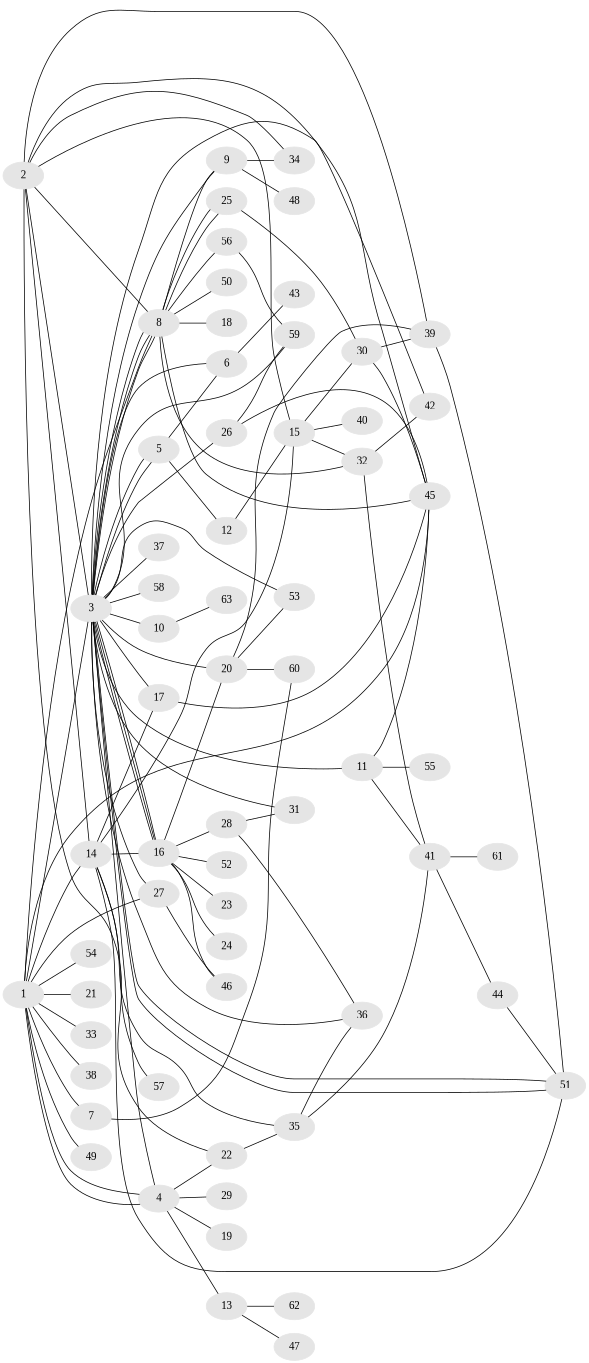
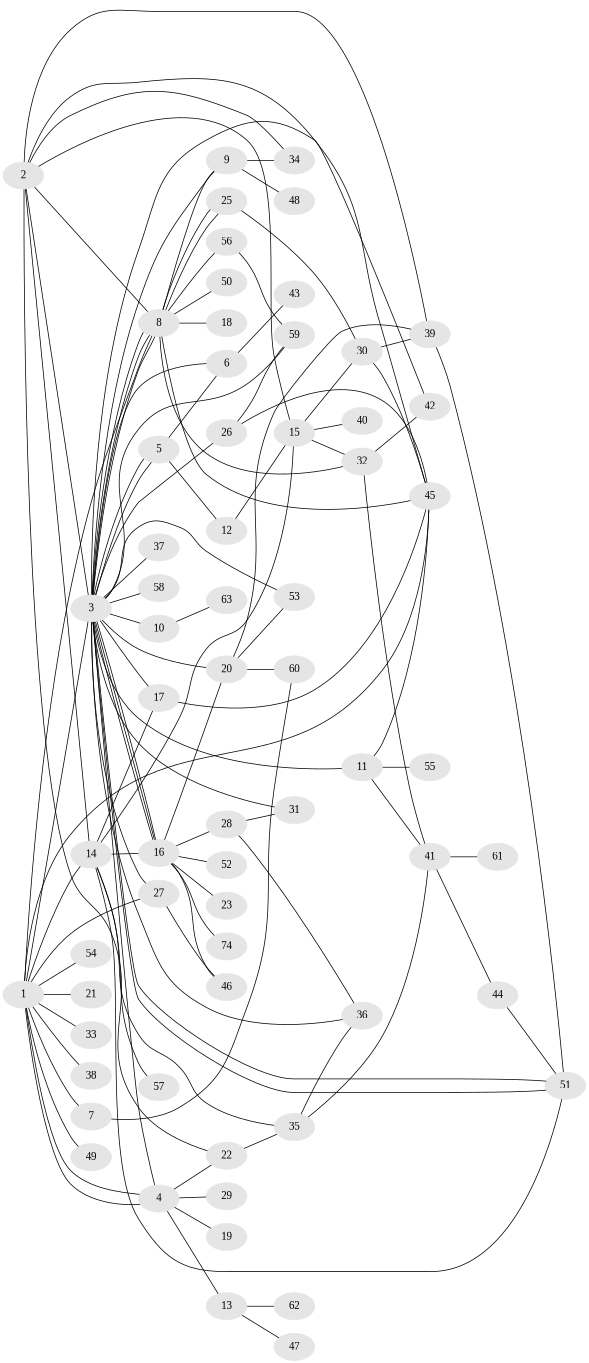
(227, 946) -> (227, 946)
